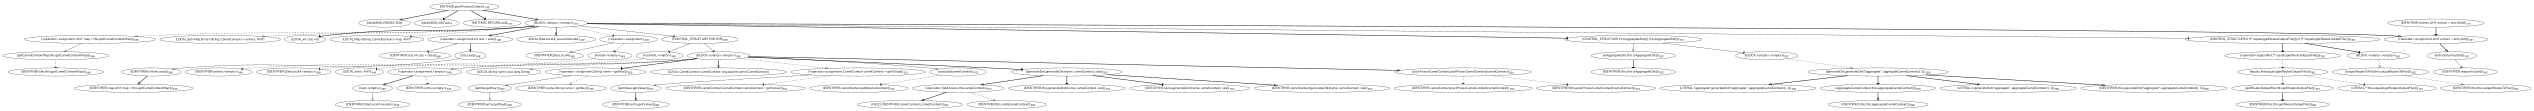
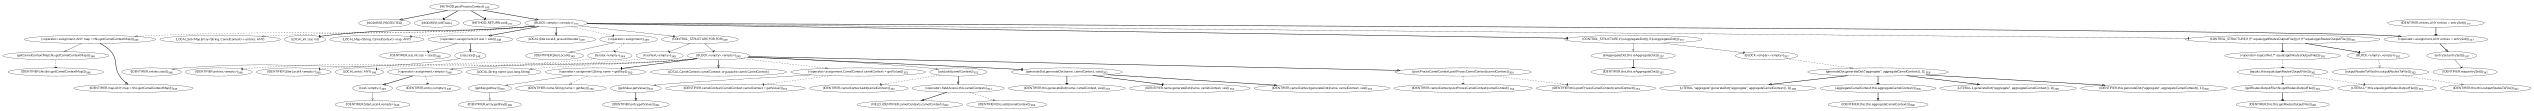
(143, 79) -> (115, 61)
(1013, 80) -> (958, 79)
